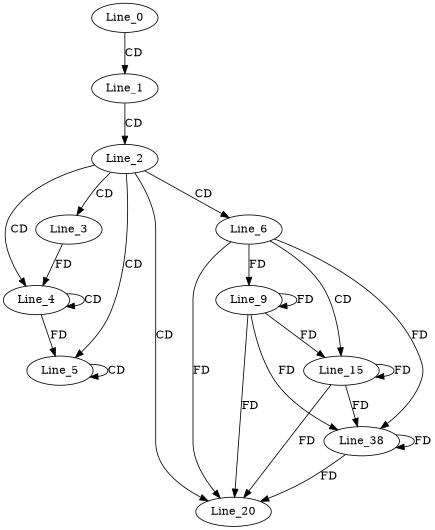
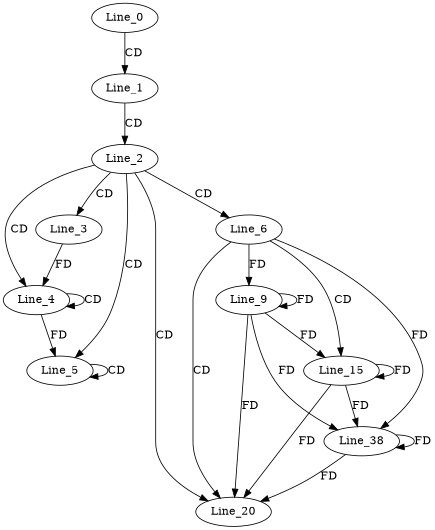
(202, 371) -> (202, 371)
